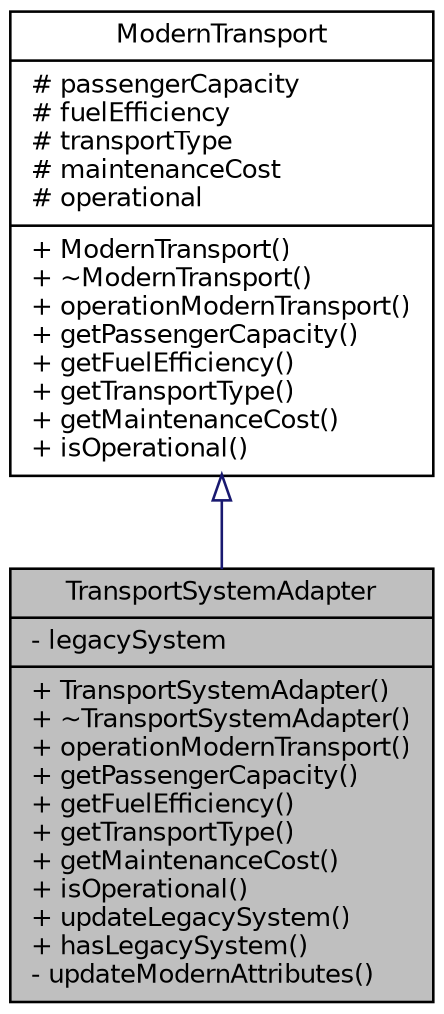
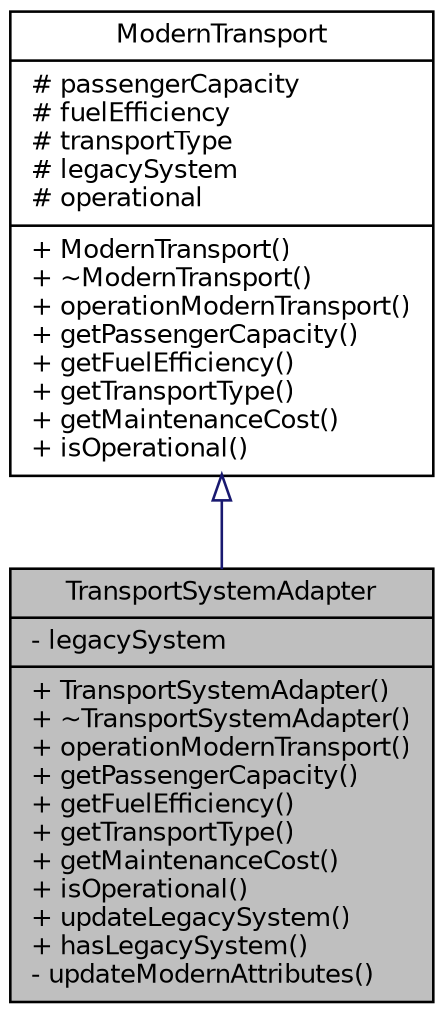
(156, 170) -> (135, 170)
